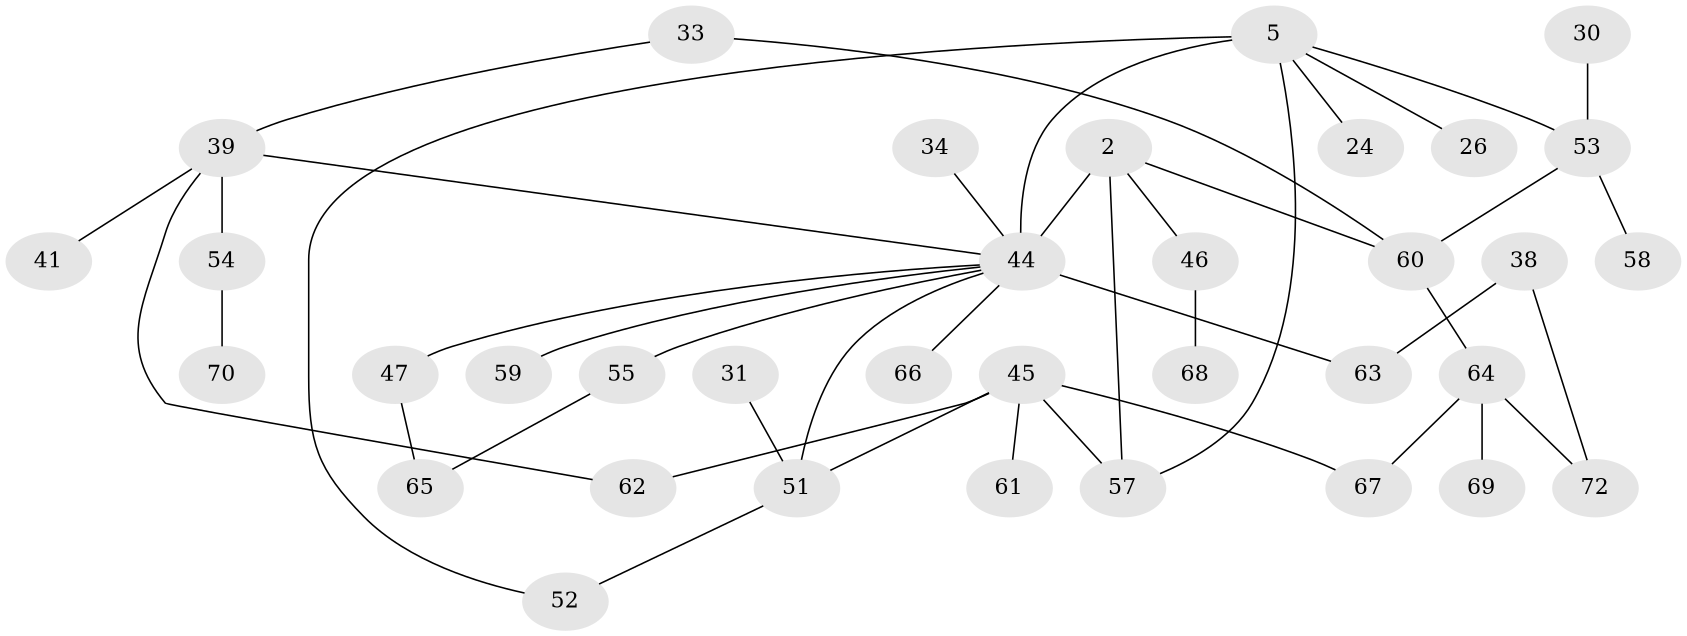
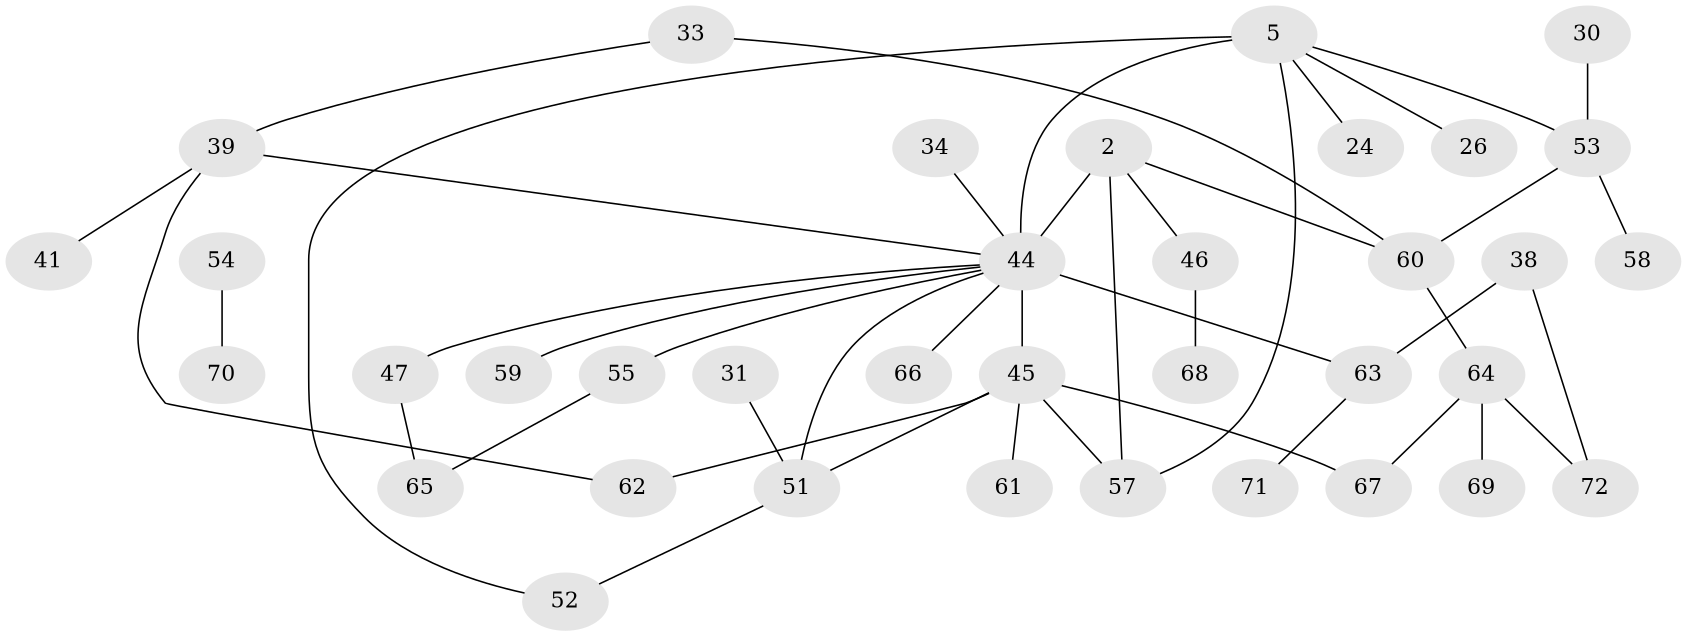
(222, 205) -> none
none -> (1022, 318)
none -> (1255, 488)
